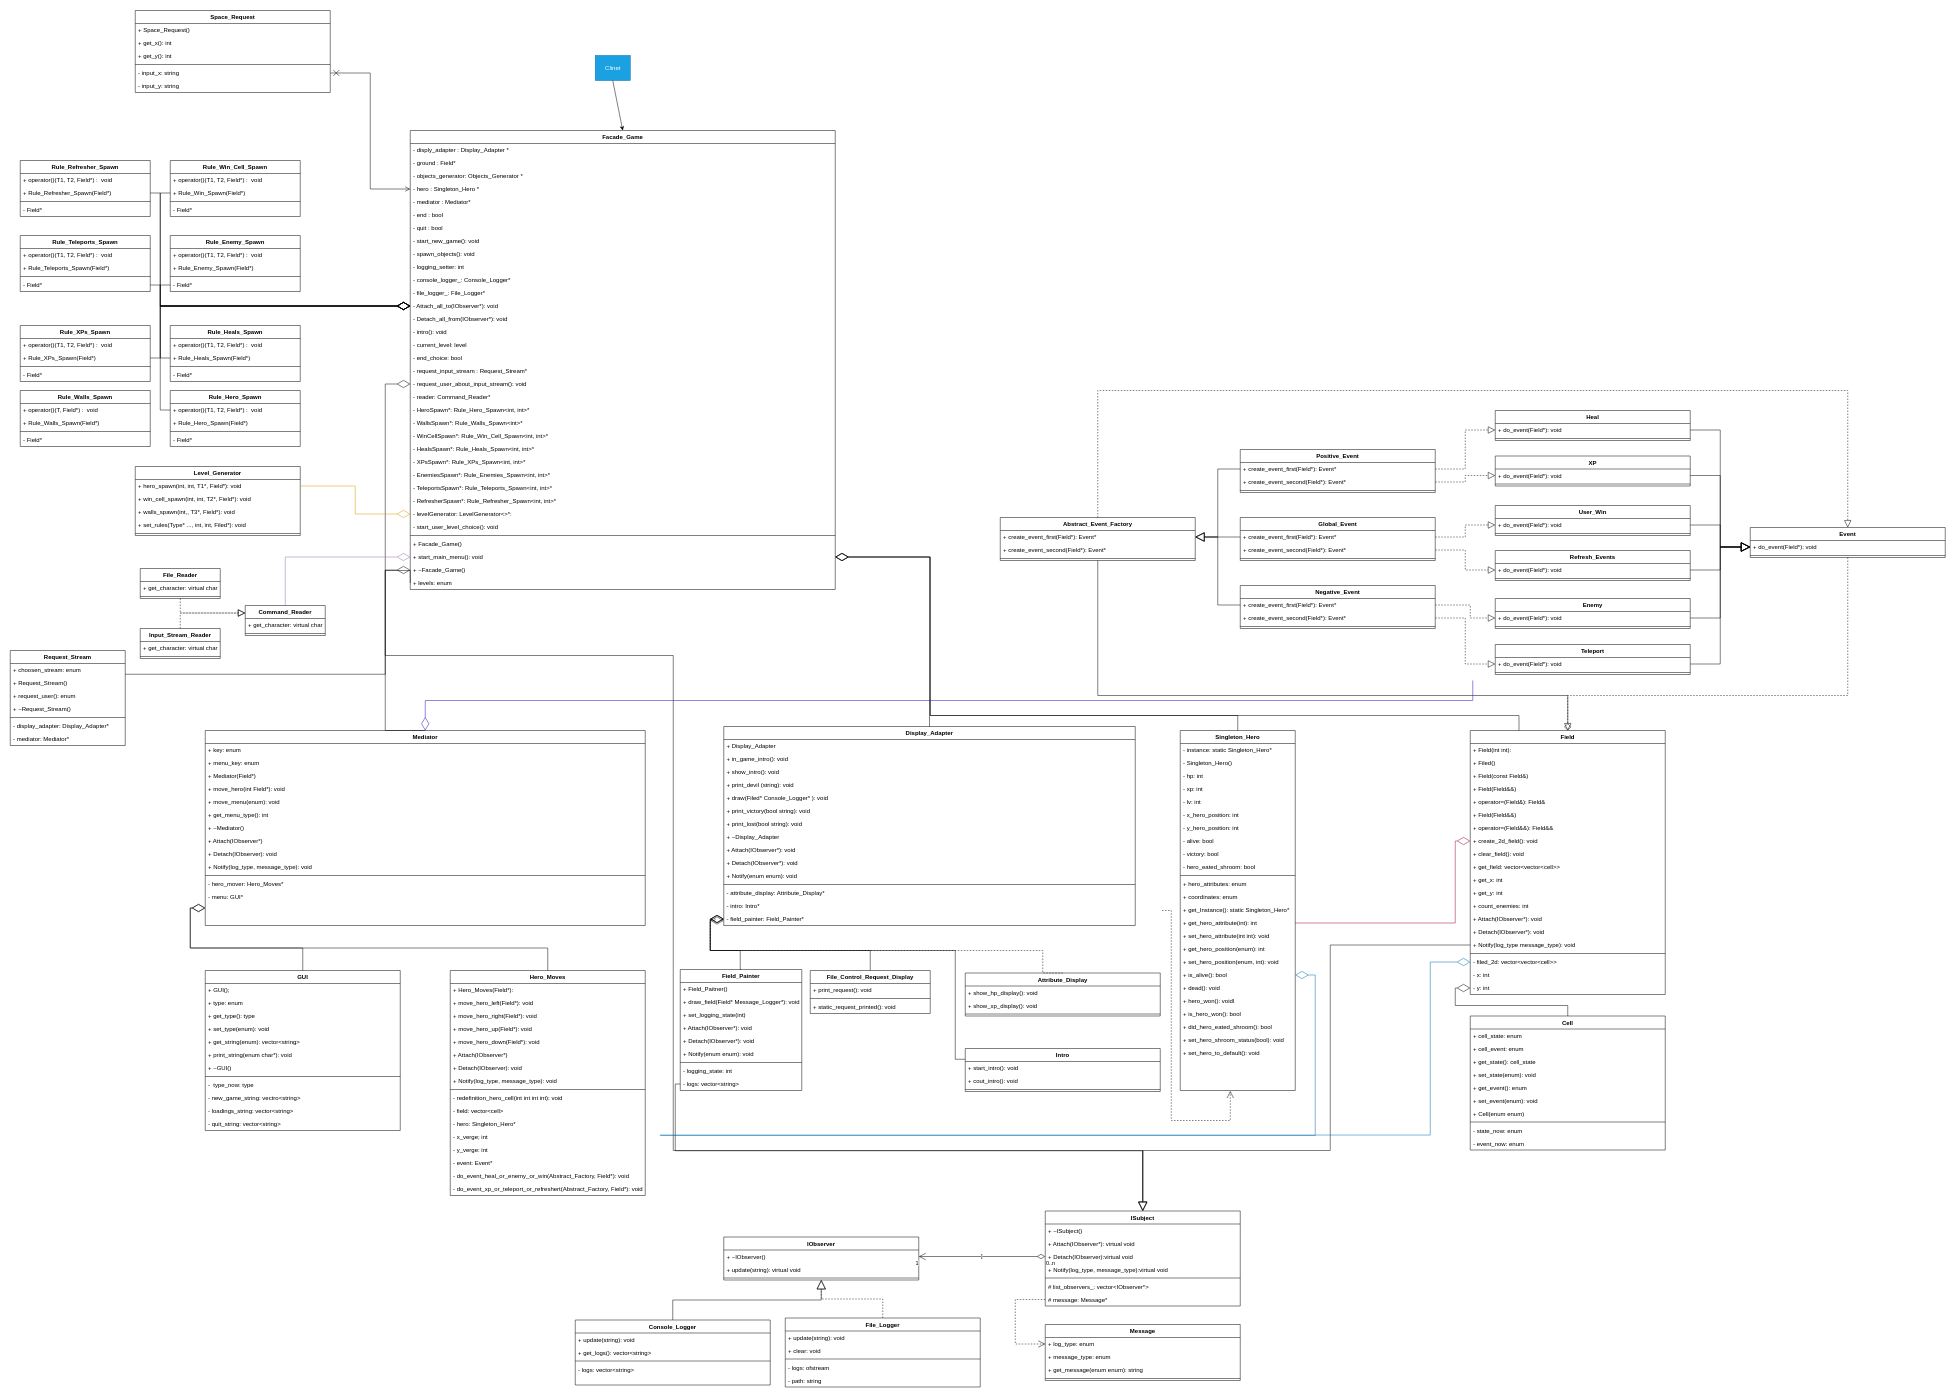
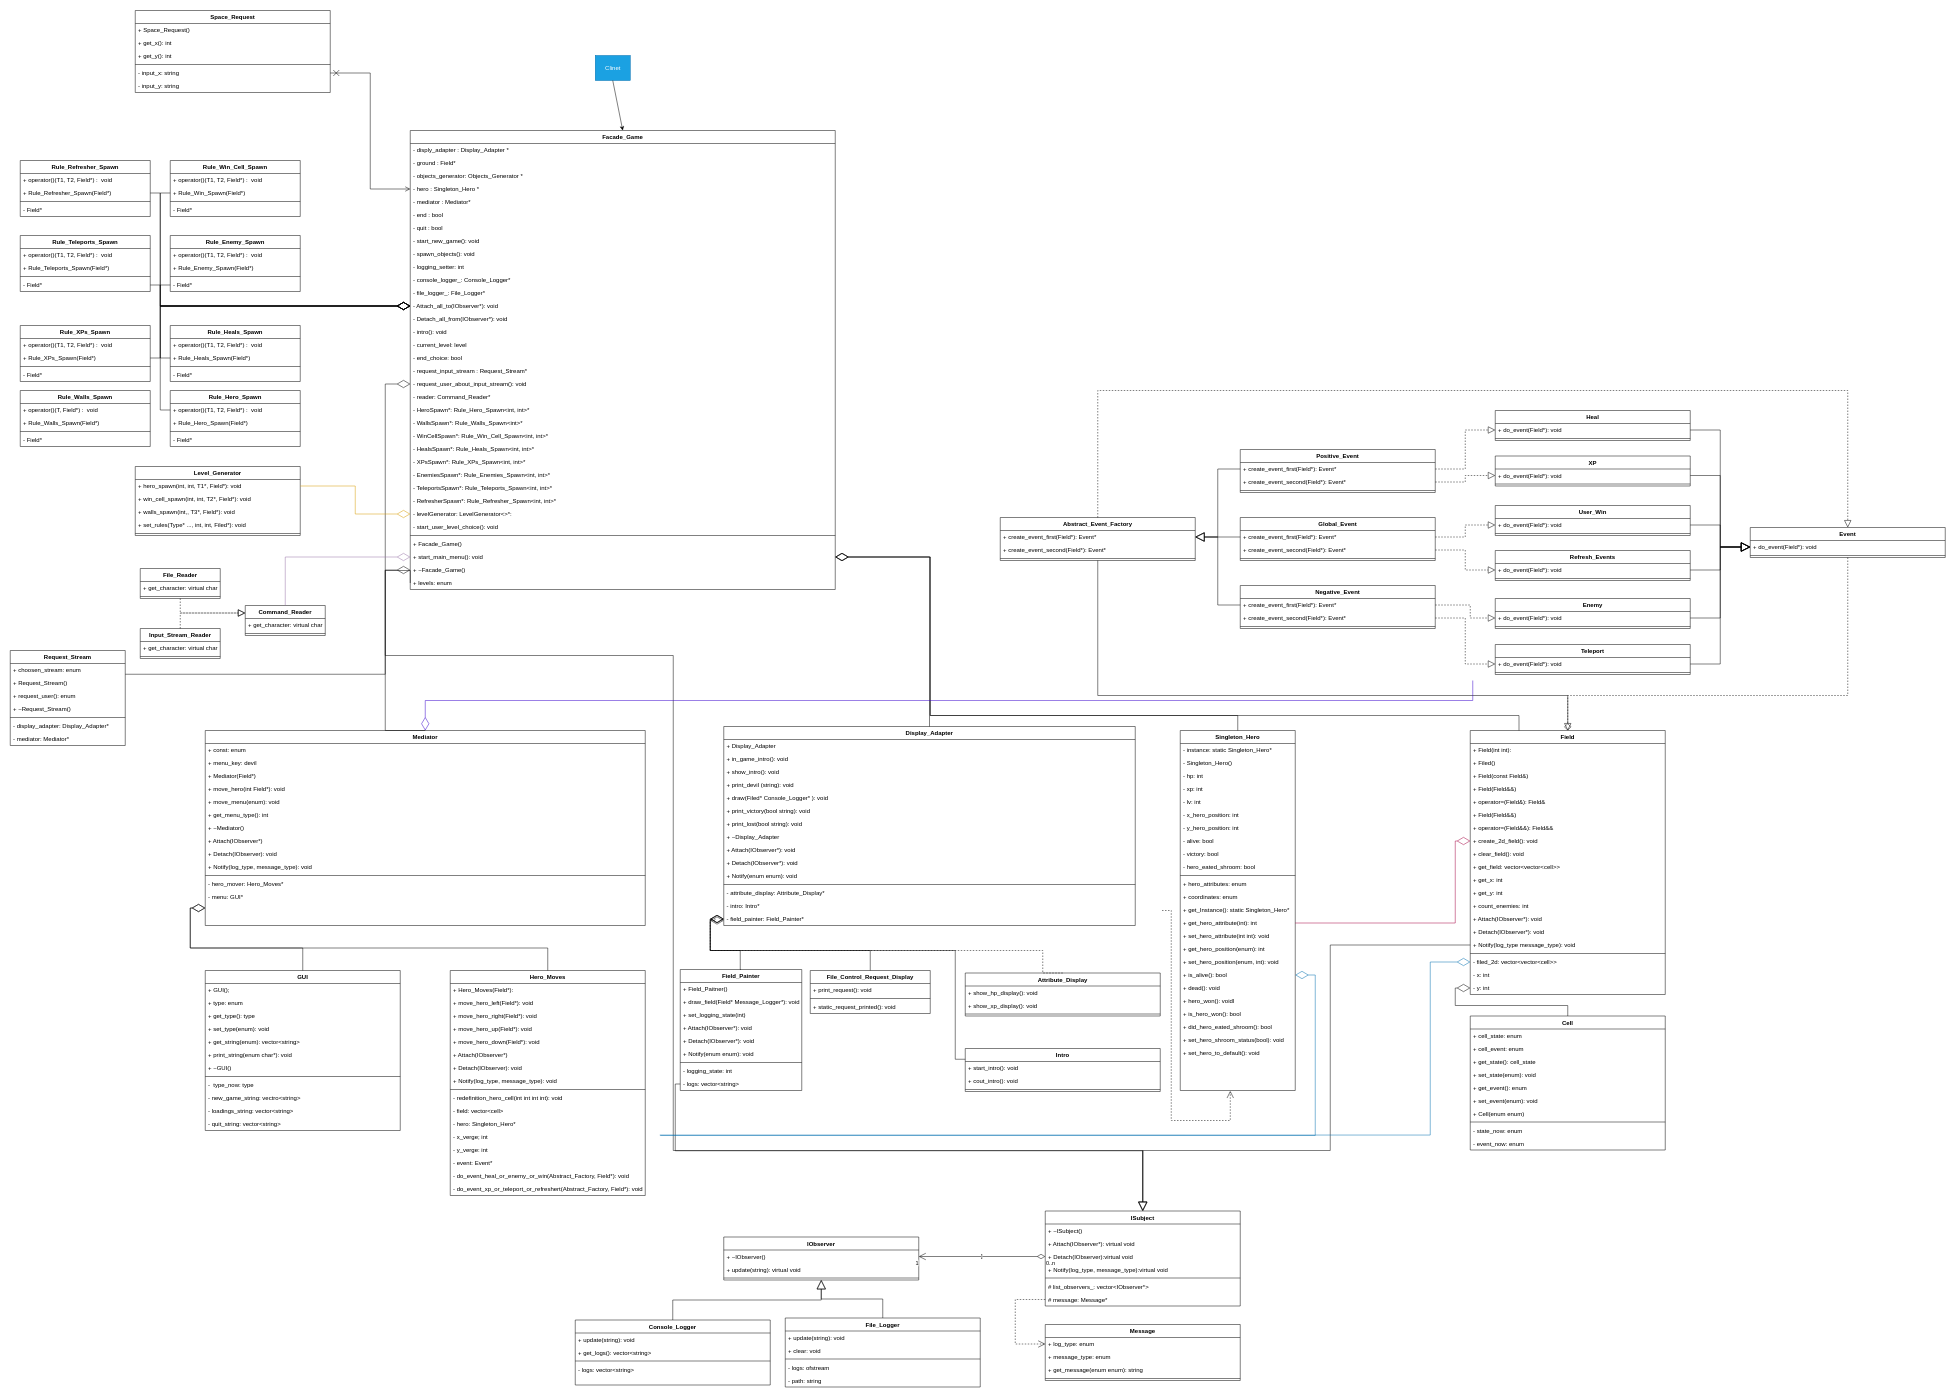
(224, 750) -> (228, 750)
(233, 763) -> (233, 763)
(863, 1299) -> (863, 1299)
